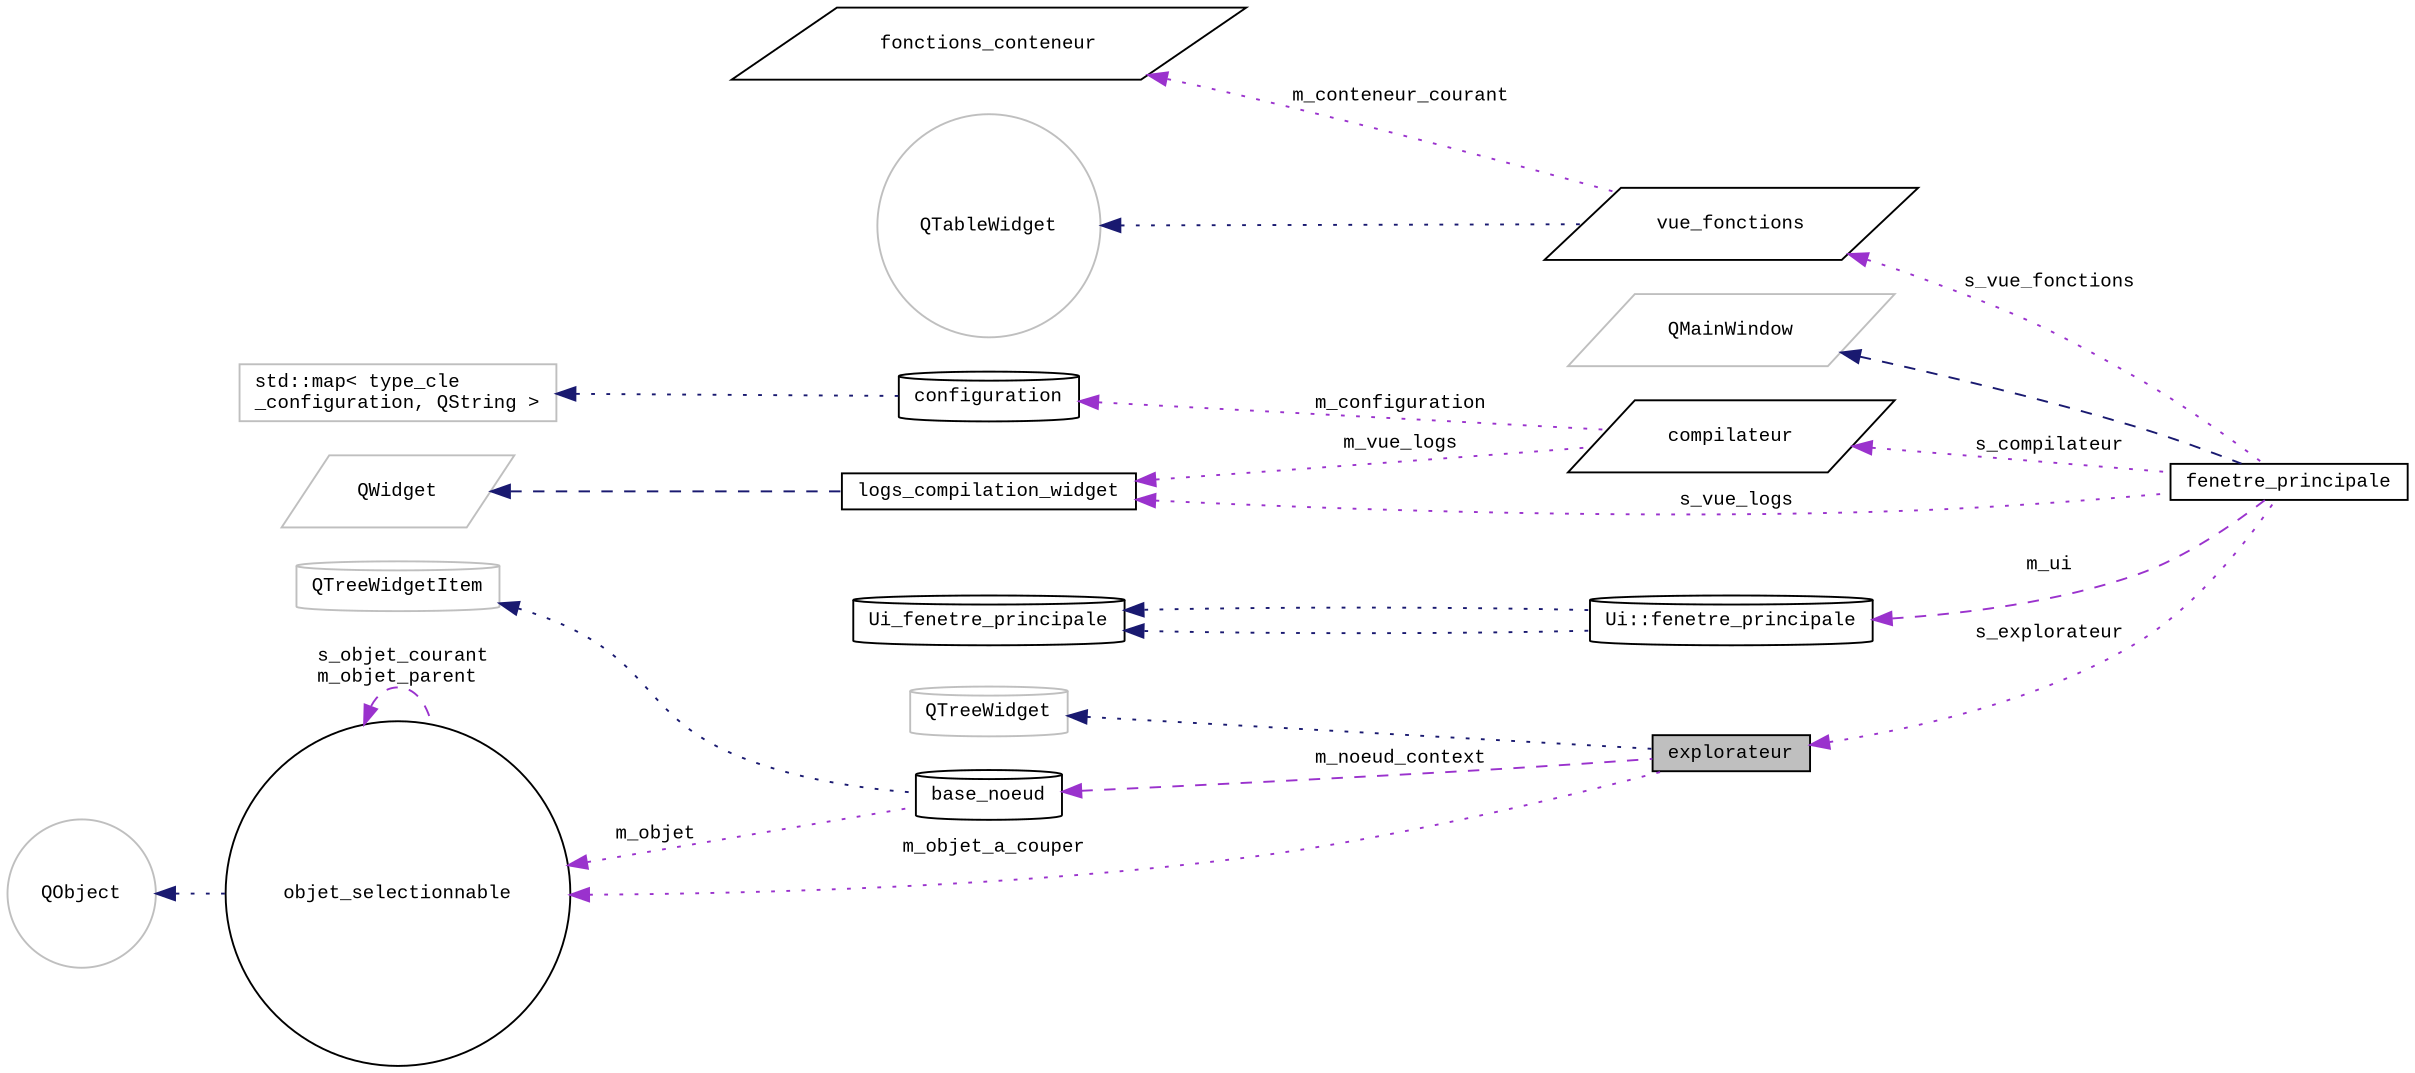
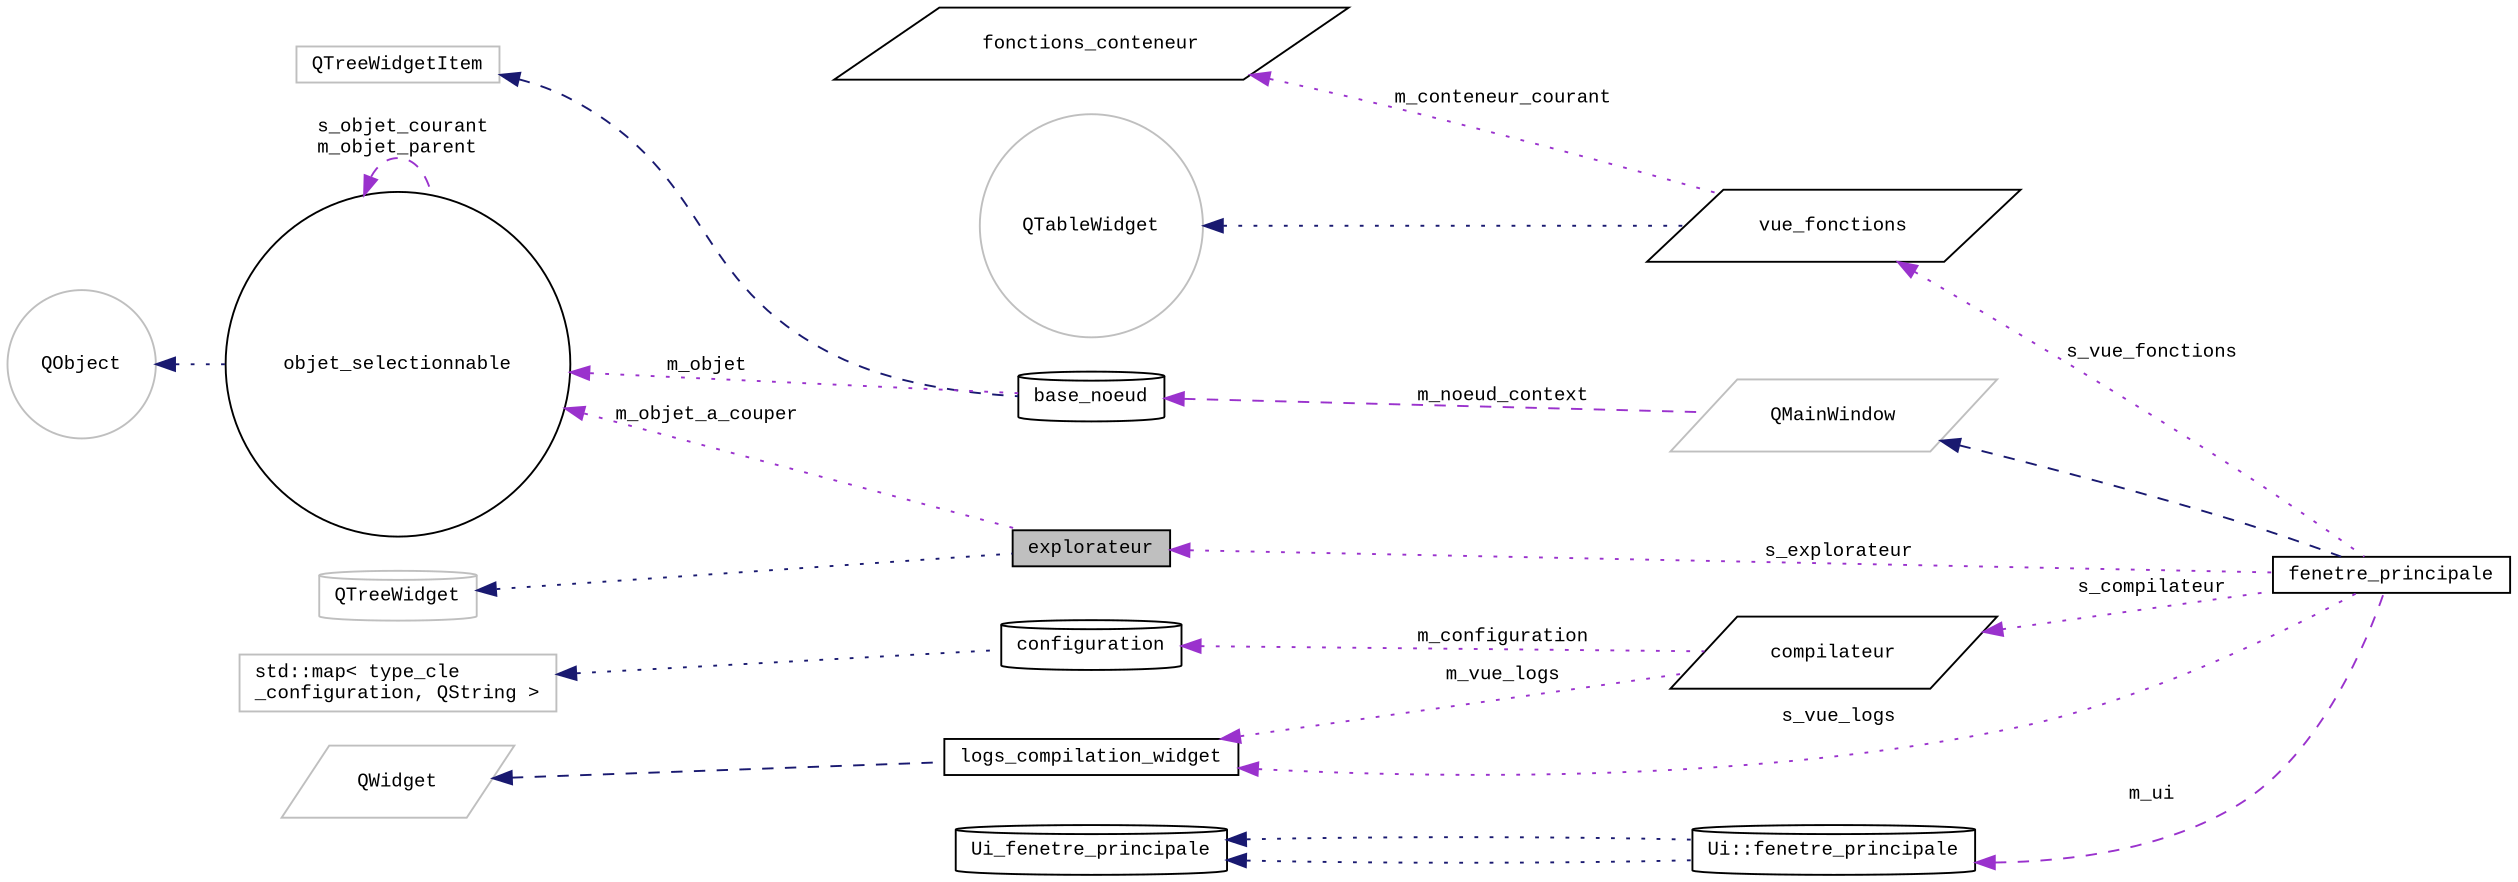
(398, 586) -> (398, 65)
(700, 736) -> (741, 282)
(1367, 776) -> (1445, 406)
